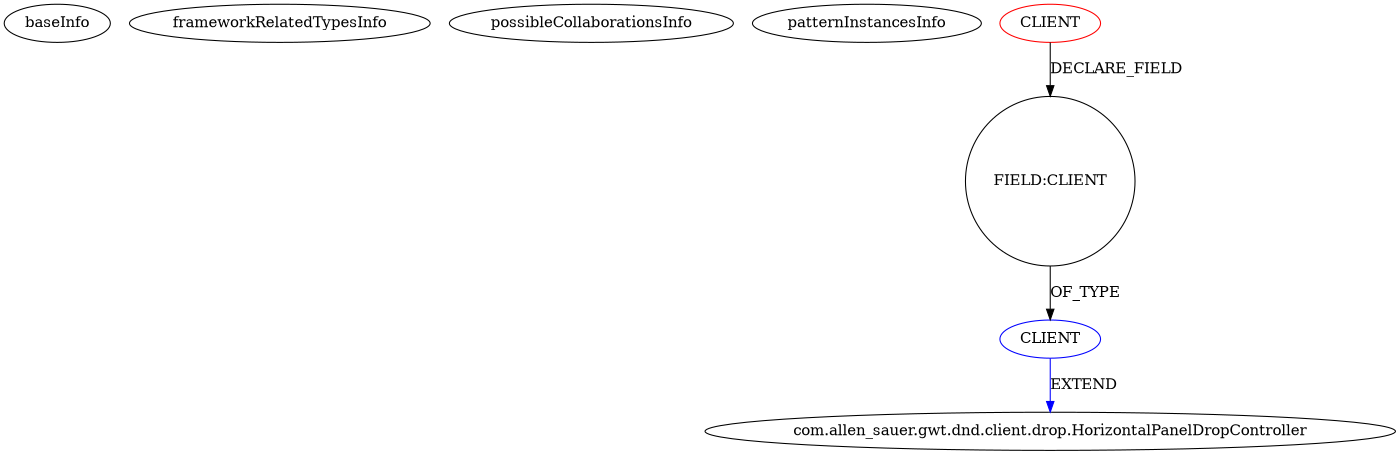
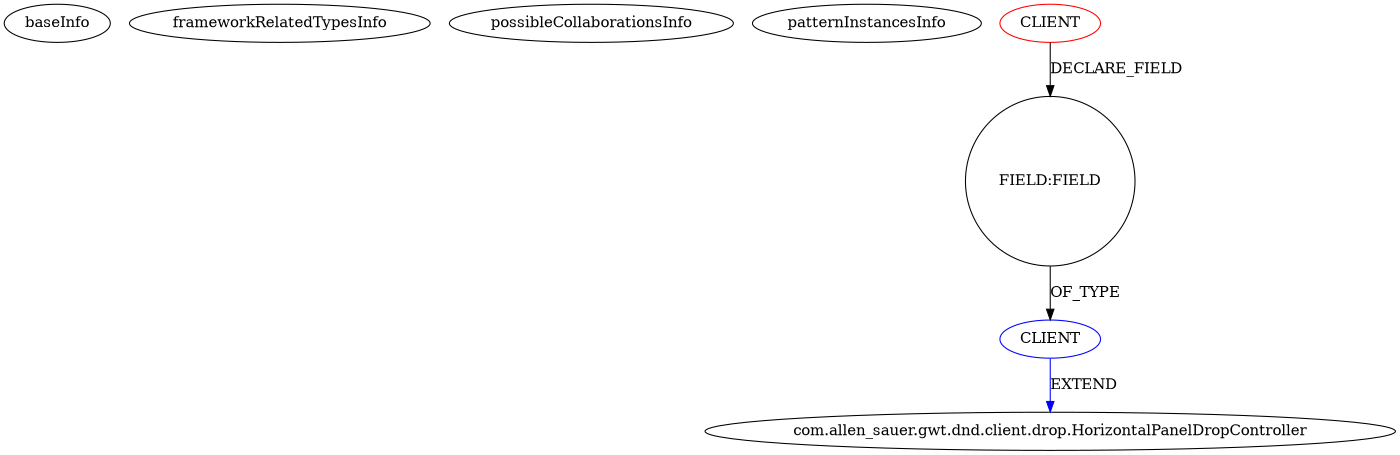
(1050, 181) -> (1050, 181)
